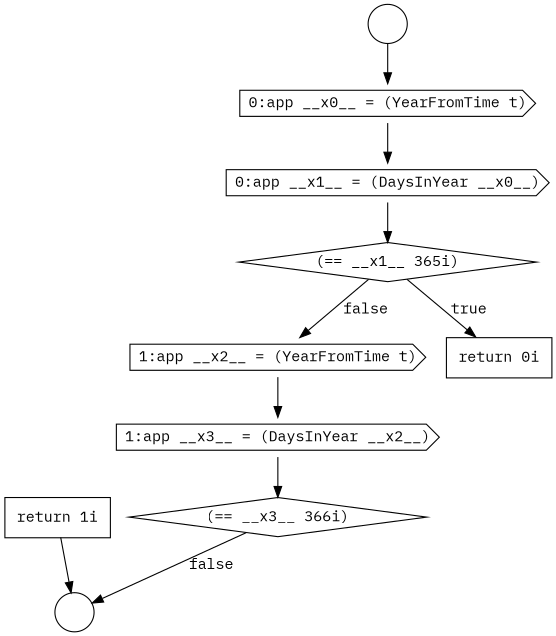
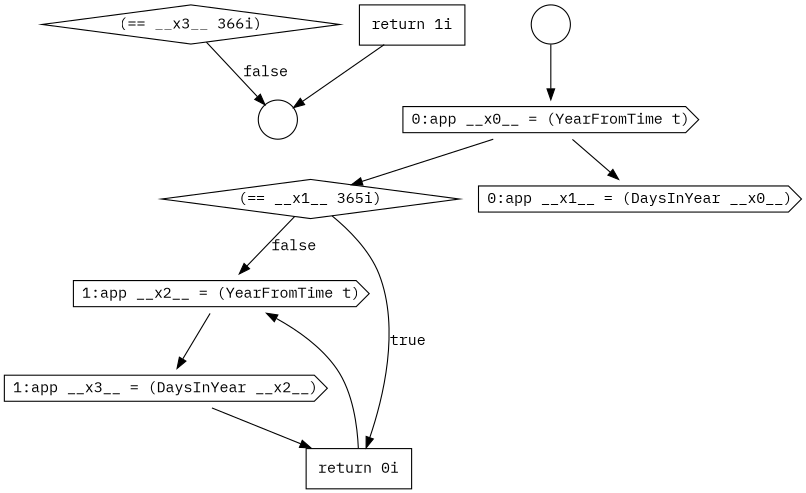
(388, 217) -> (428, 160)
none -> (338, 370)
(278, 472) -> (256, 426)
